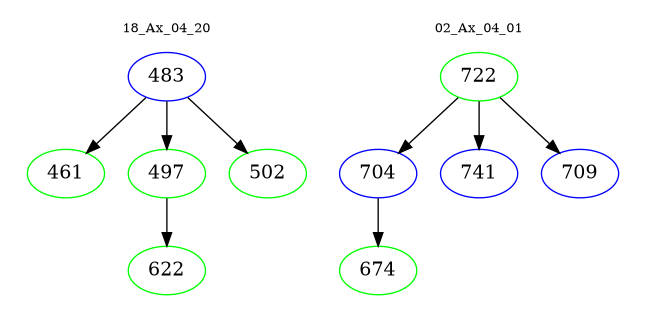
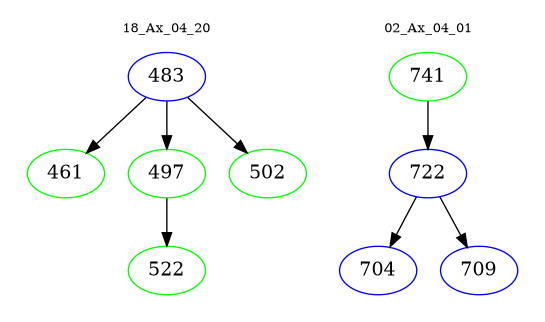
(479, 77) -> (428, 174)
(479, 119) -> (428, 119)
(479, 174) -> (428, 77)
(167, 271) -> (167, 271)
(378, 271) -> none
